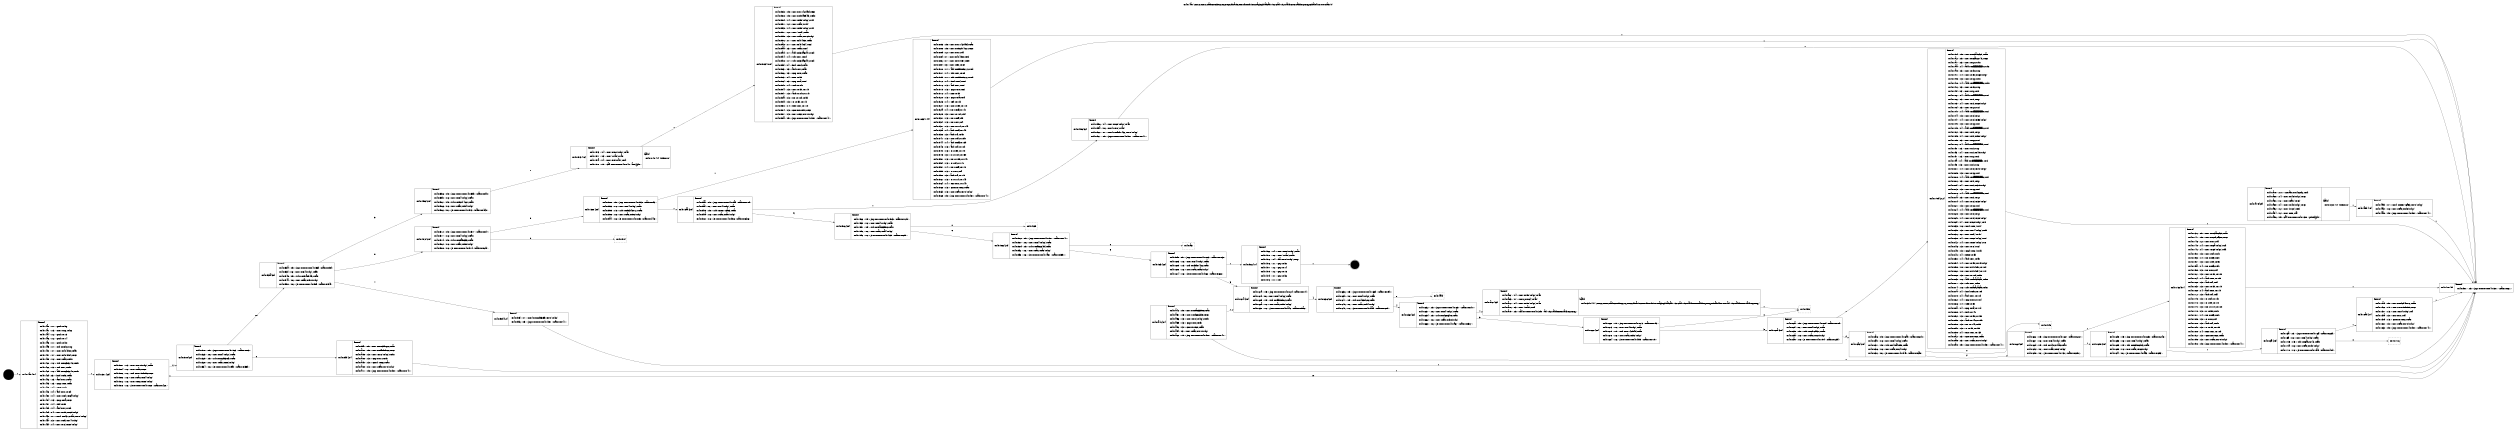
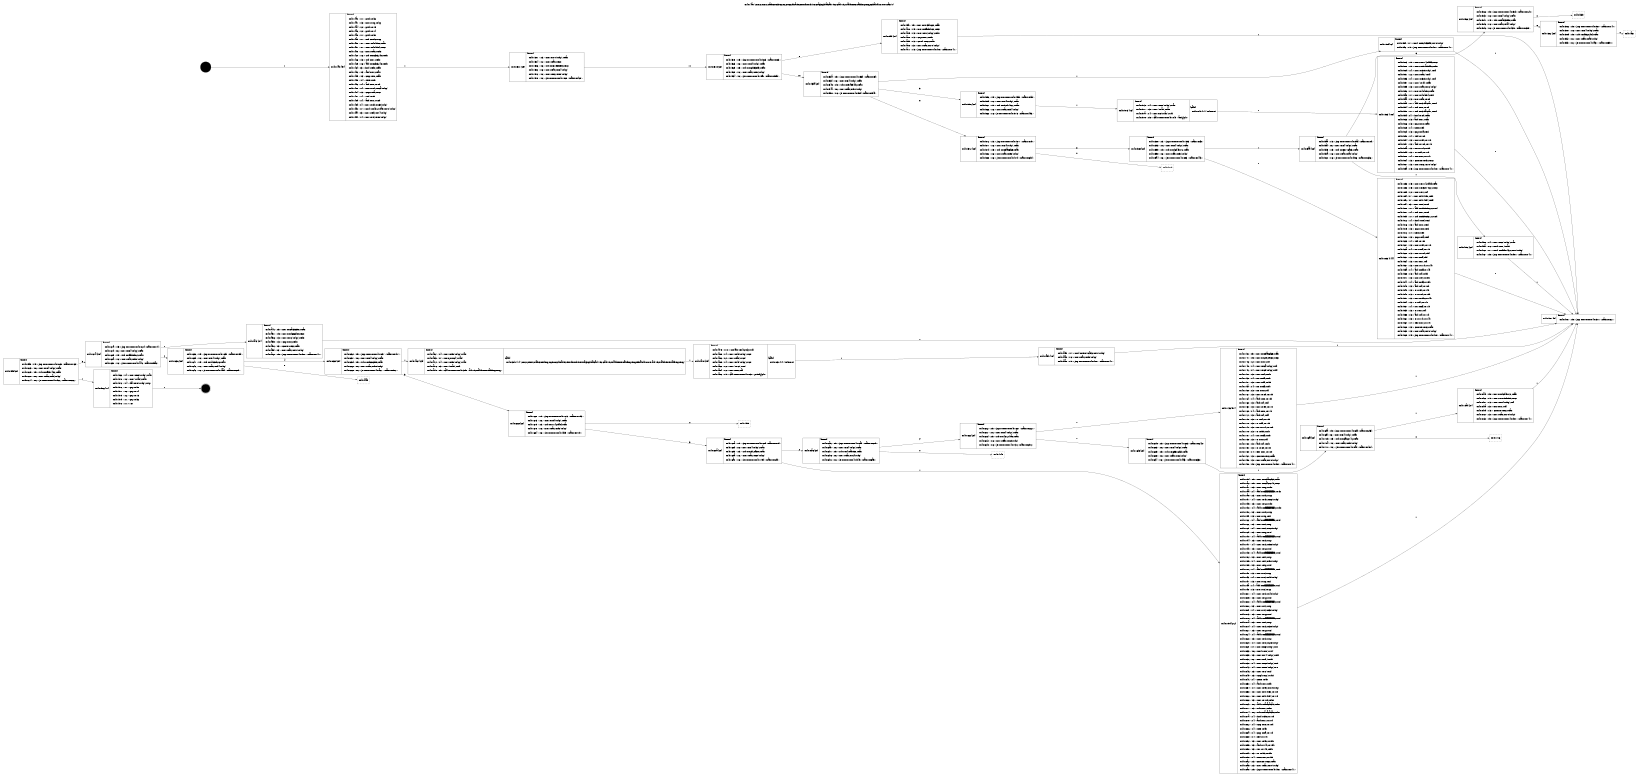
(1109, 255) -> none
(1779, 308) -> (689, 361)
(1229, 311) -> (203, 344)
(1349, 377) -> none
